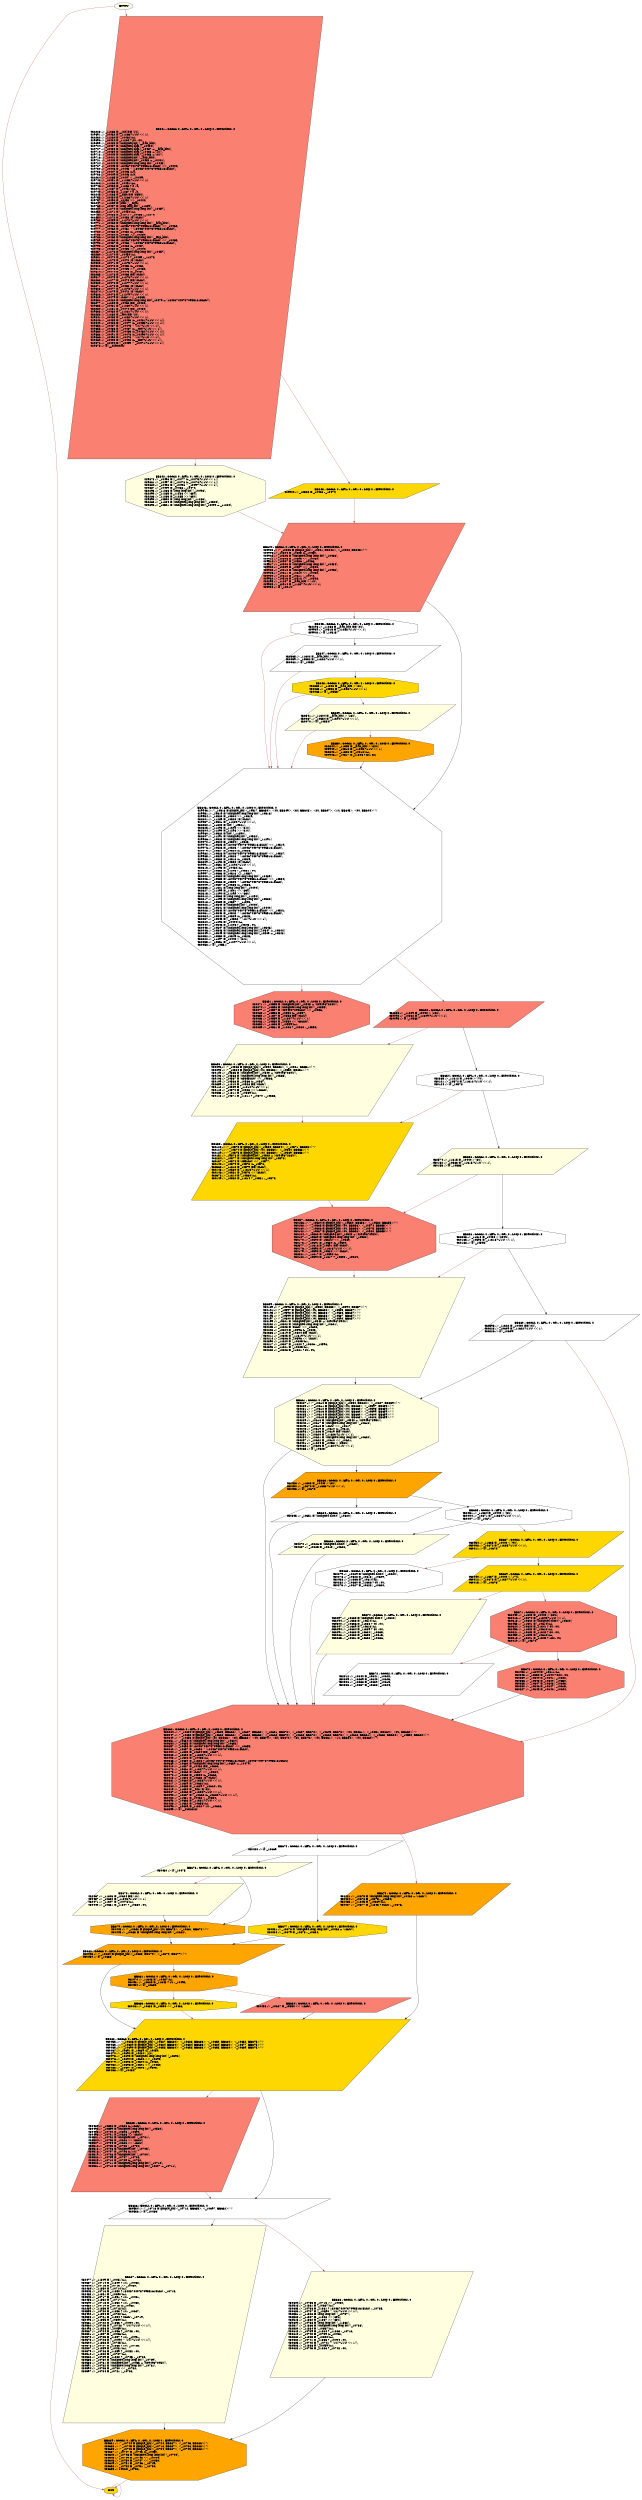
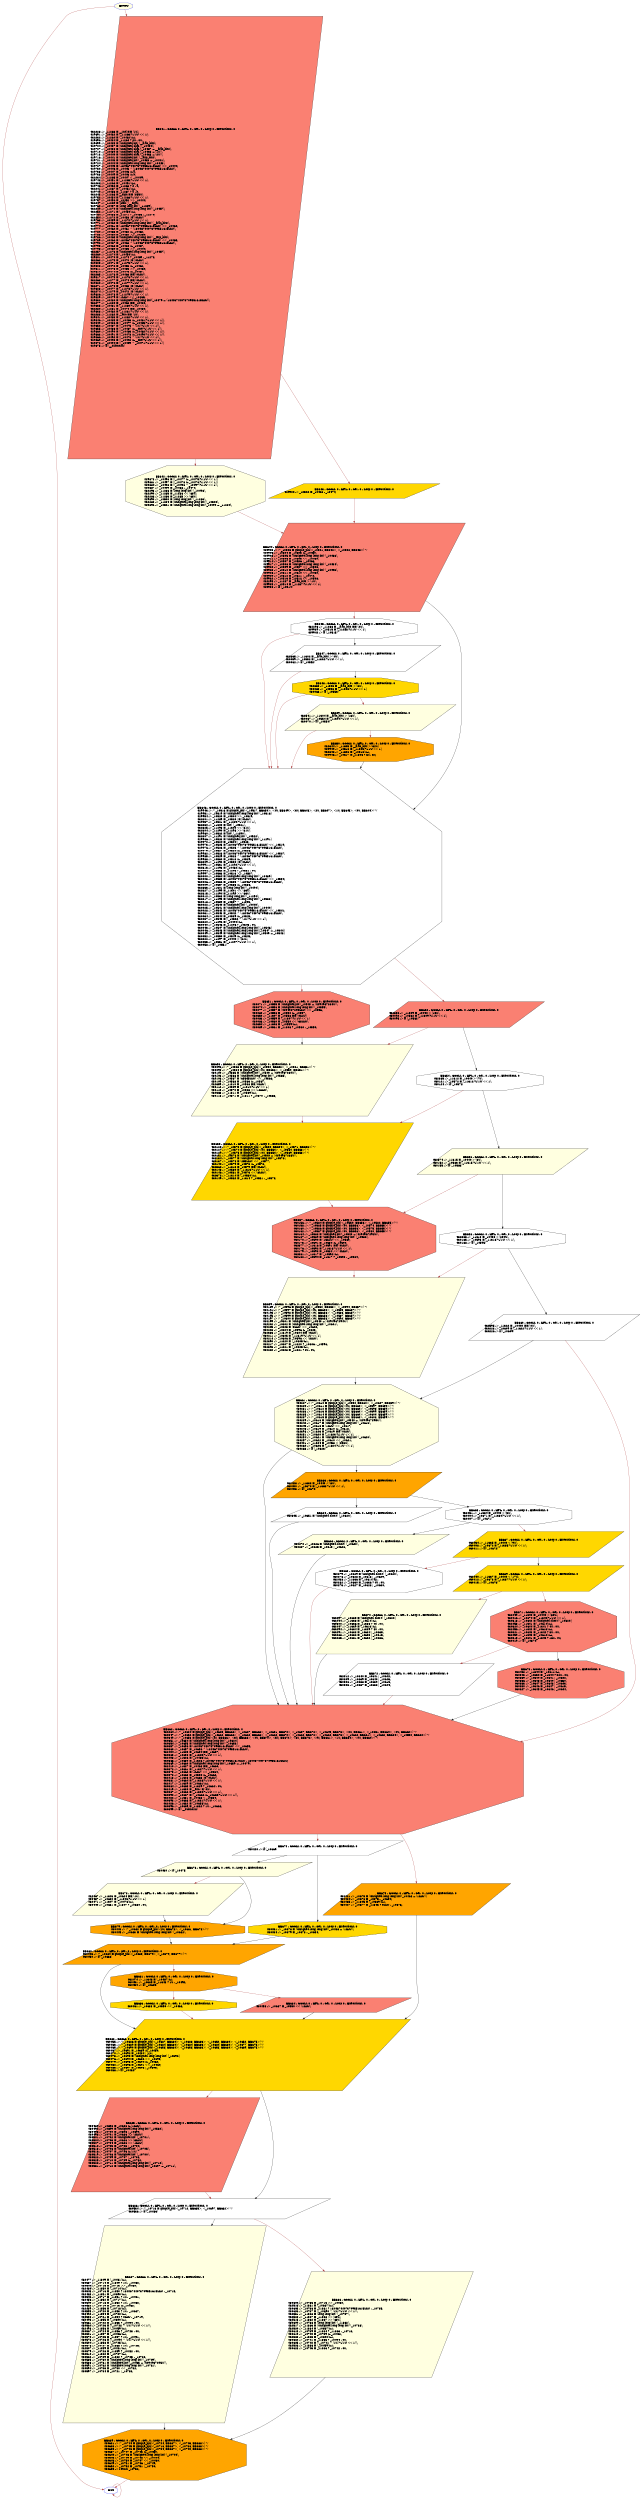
(111, 2490) -> (111, 2490)
